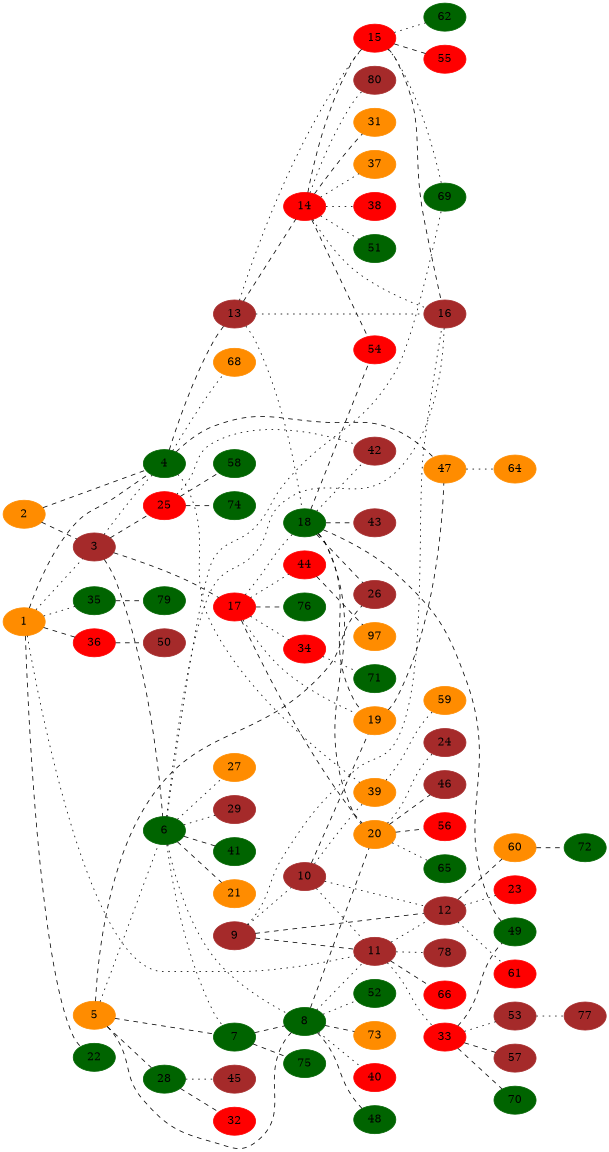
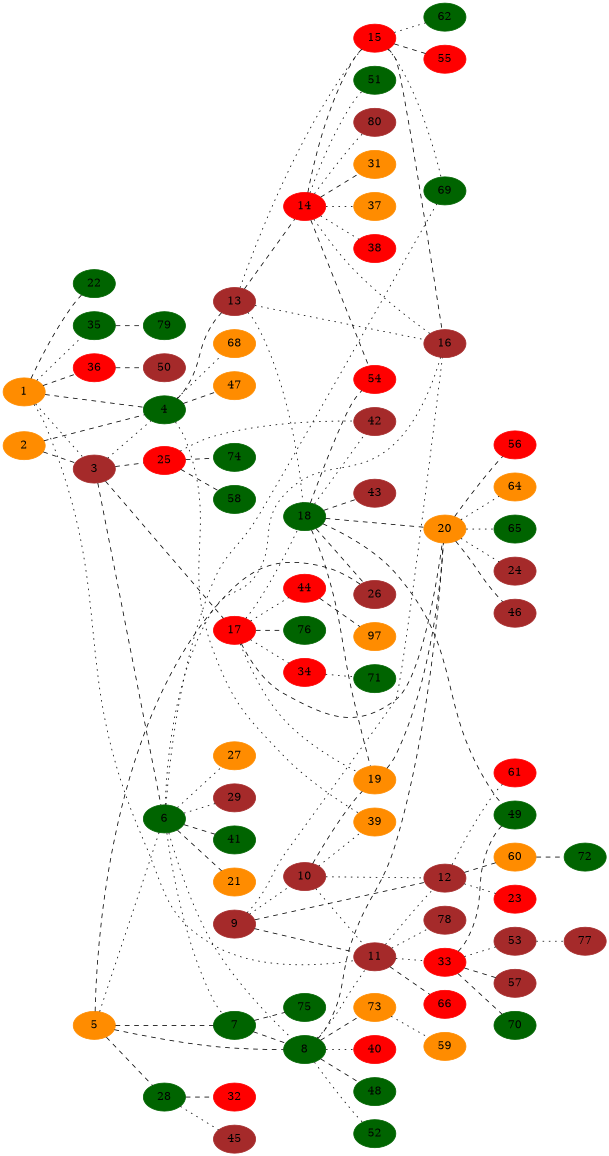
(480, 469) -> (480, 508)
(430, 600) -> (427, 659)
(409, 746) -> (410, 1027)
